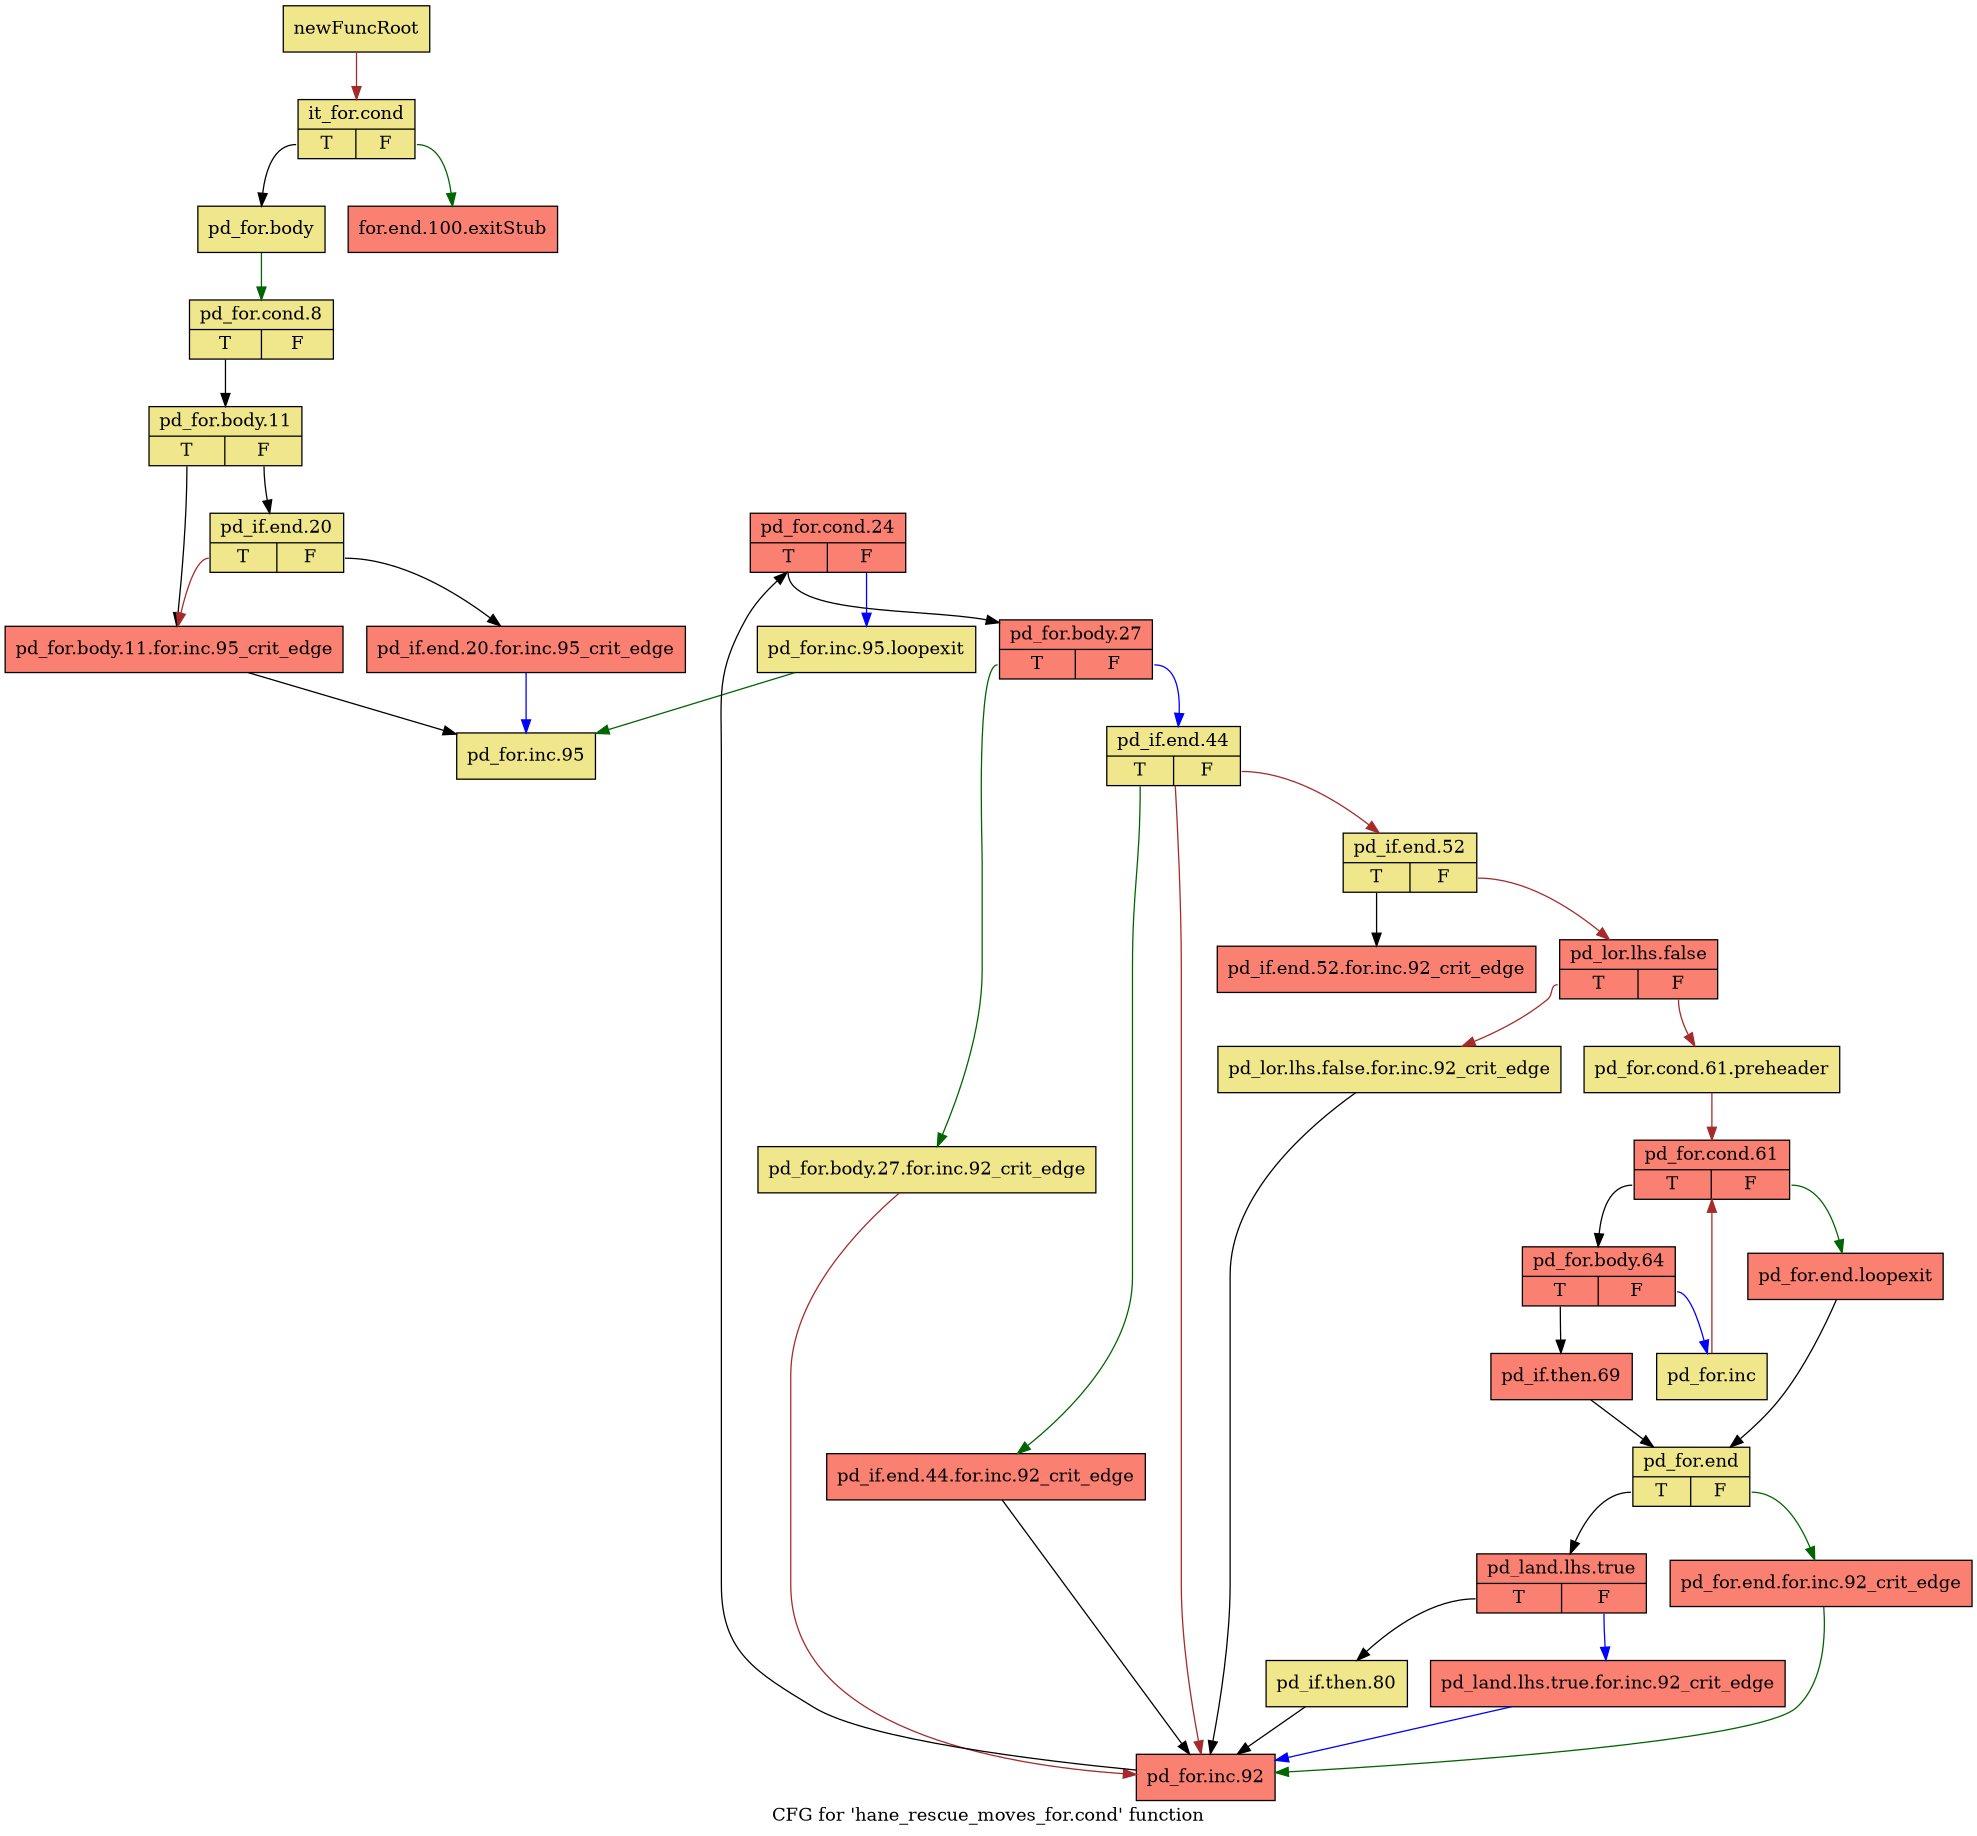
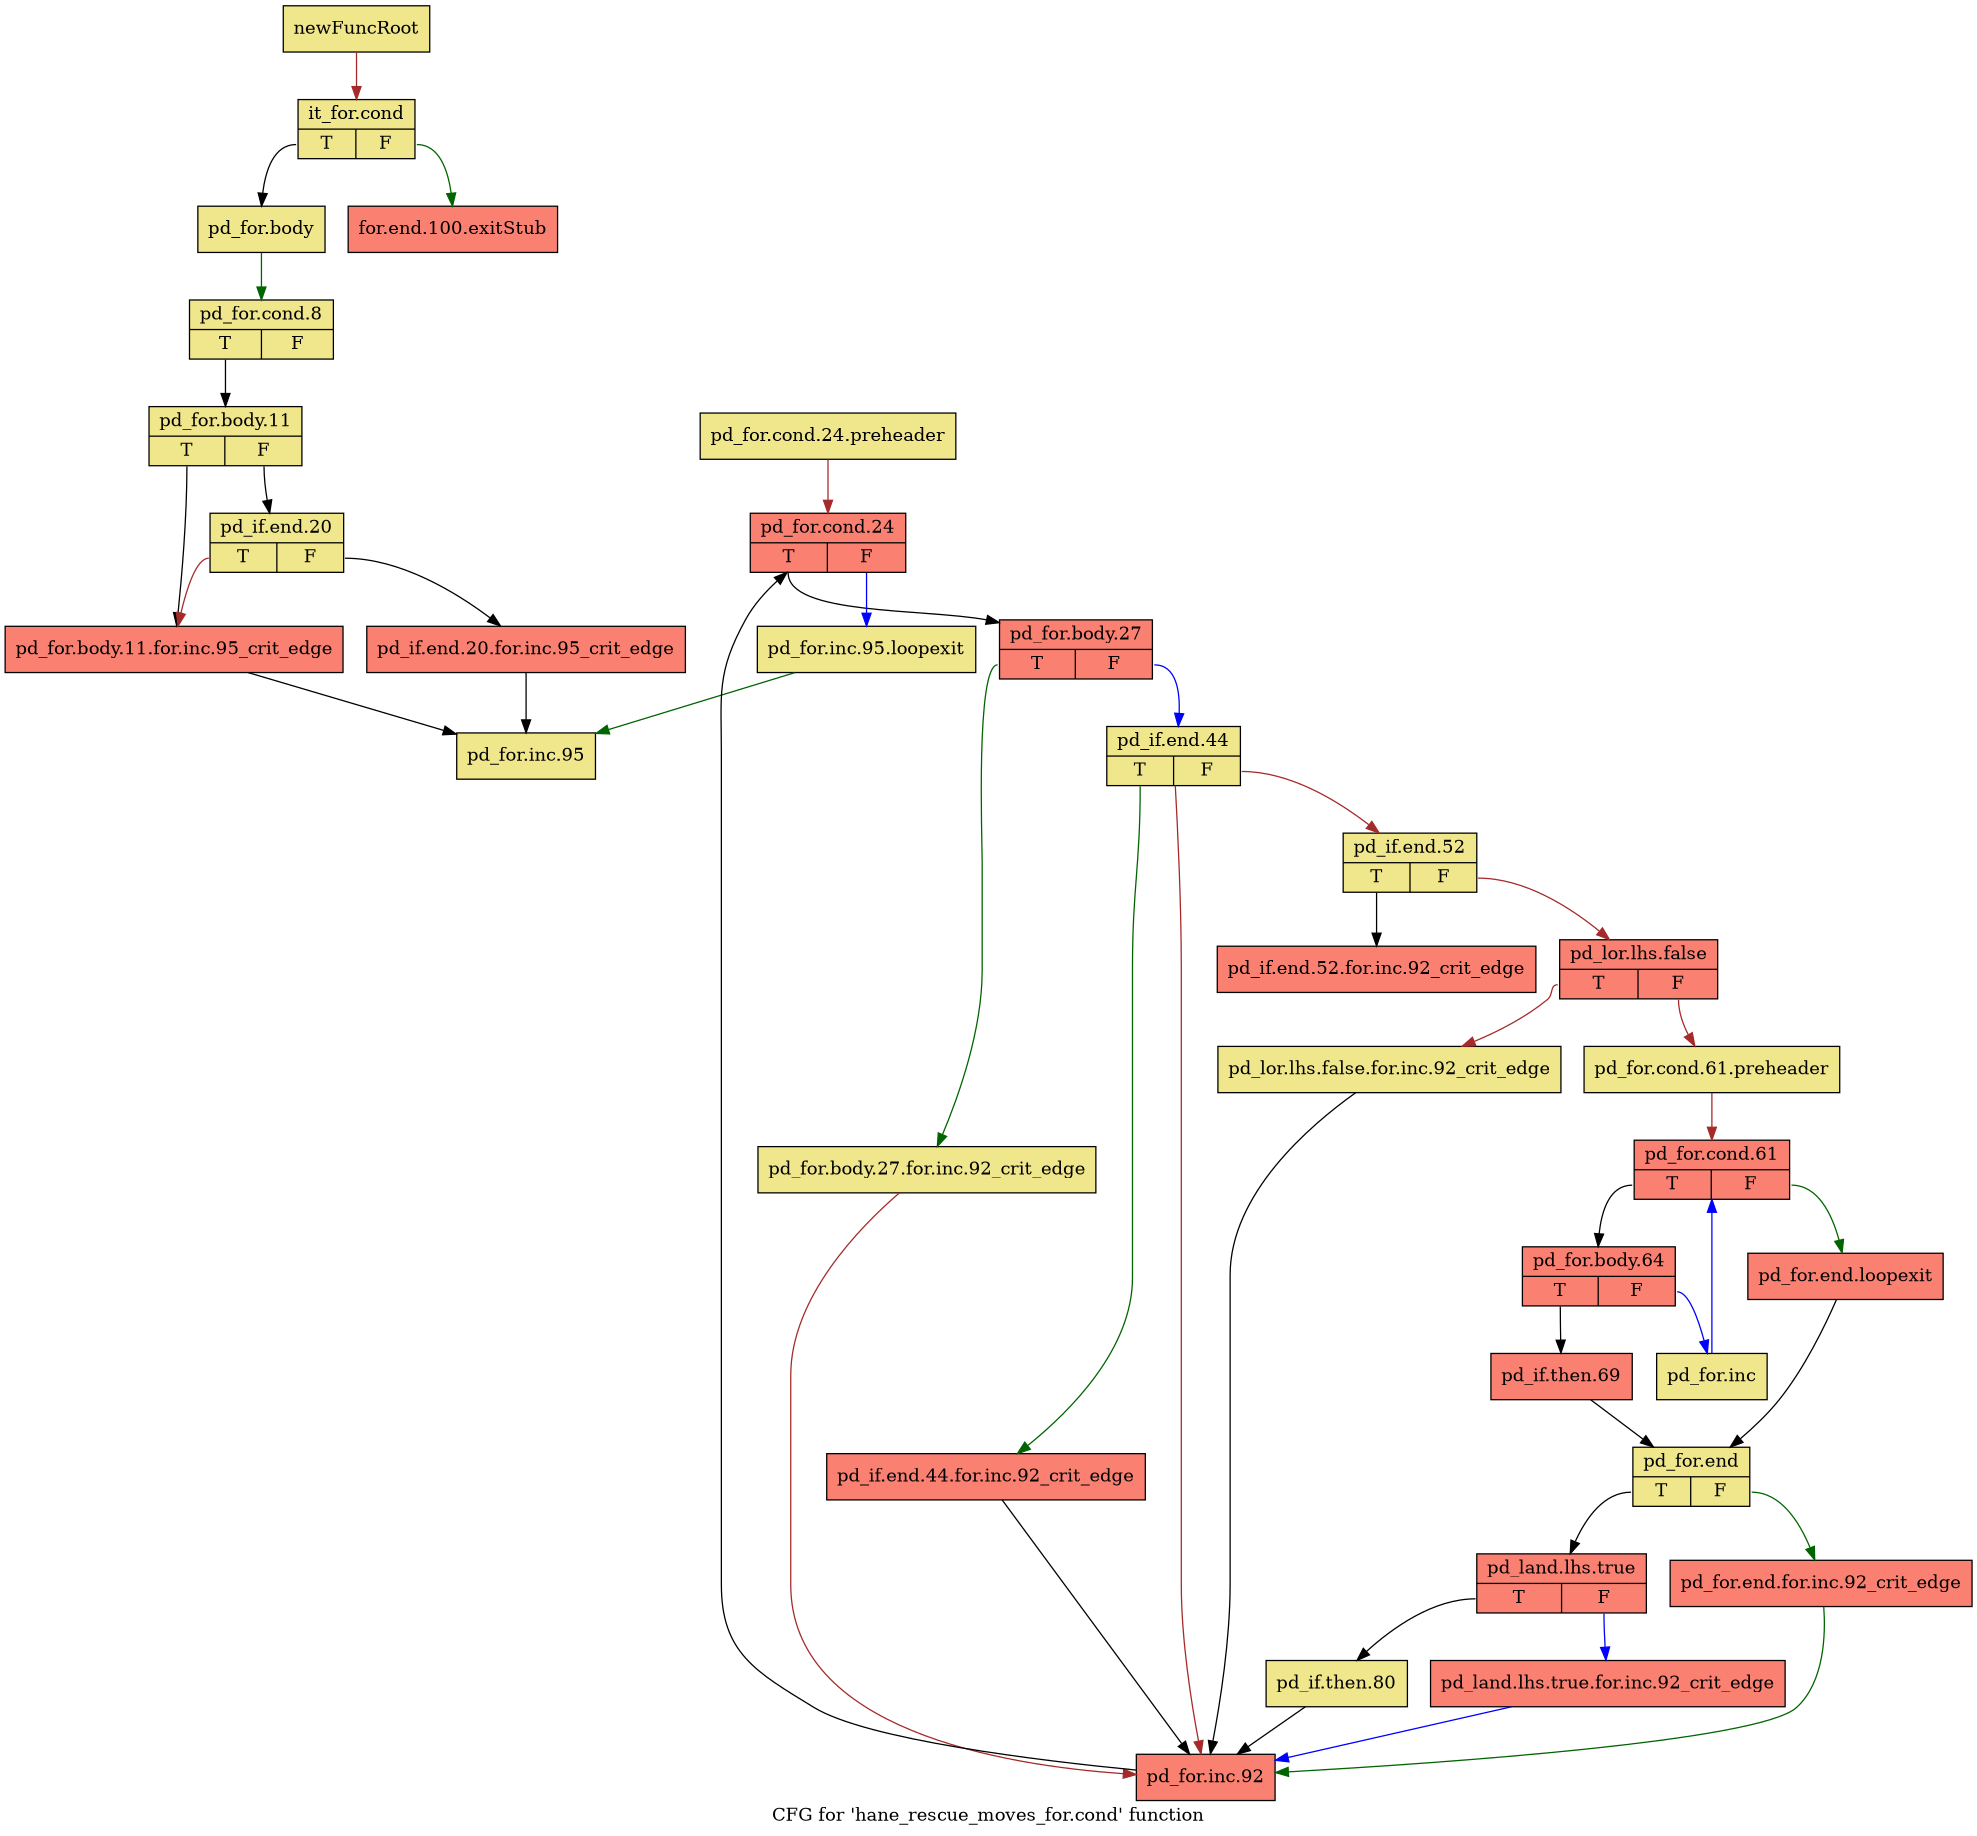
none -> (828, 436)
(526, 696) -> (526, 696)
(1712, 1283) -> (1712, 1283)
